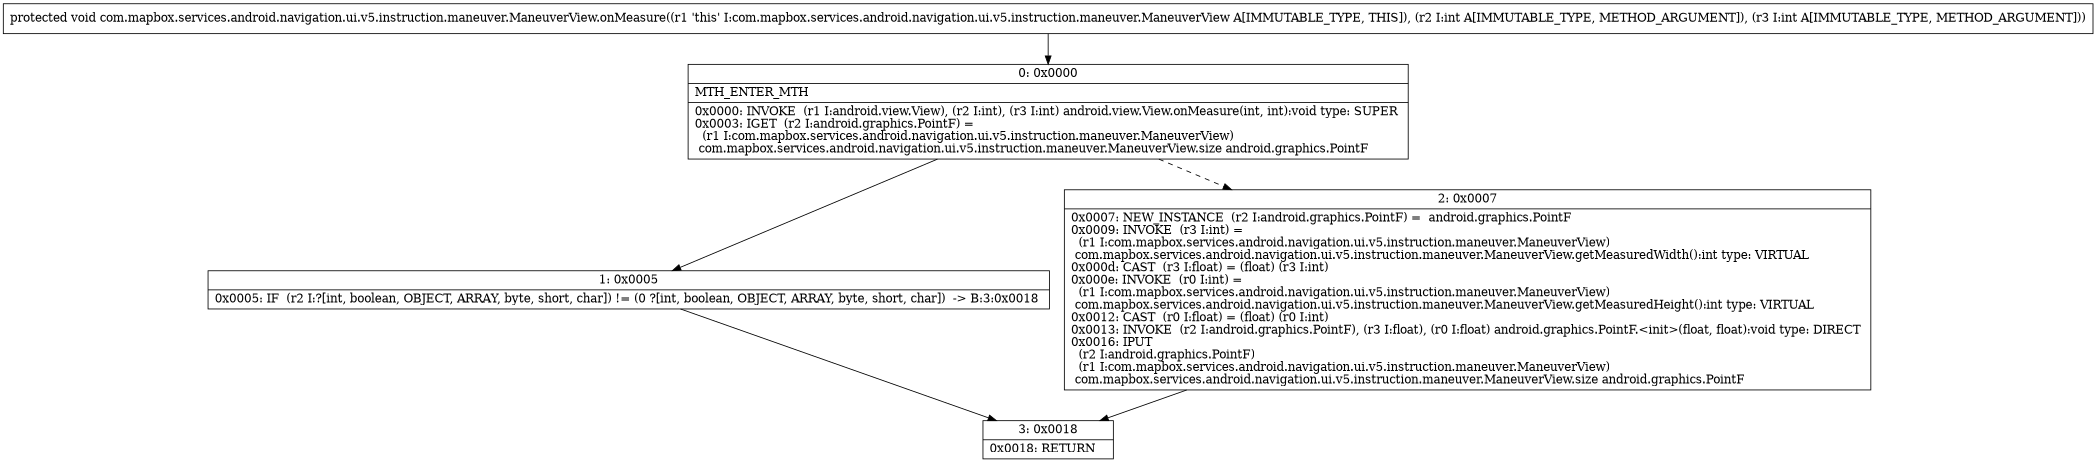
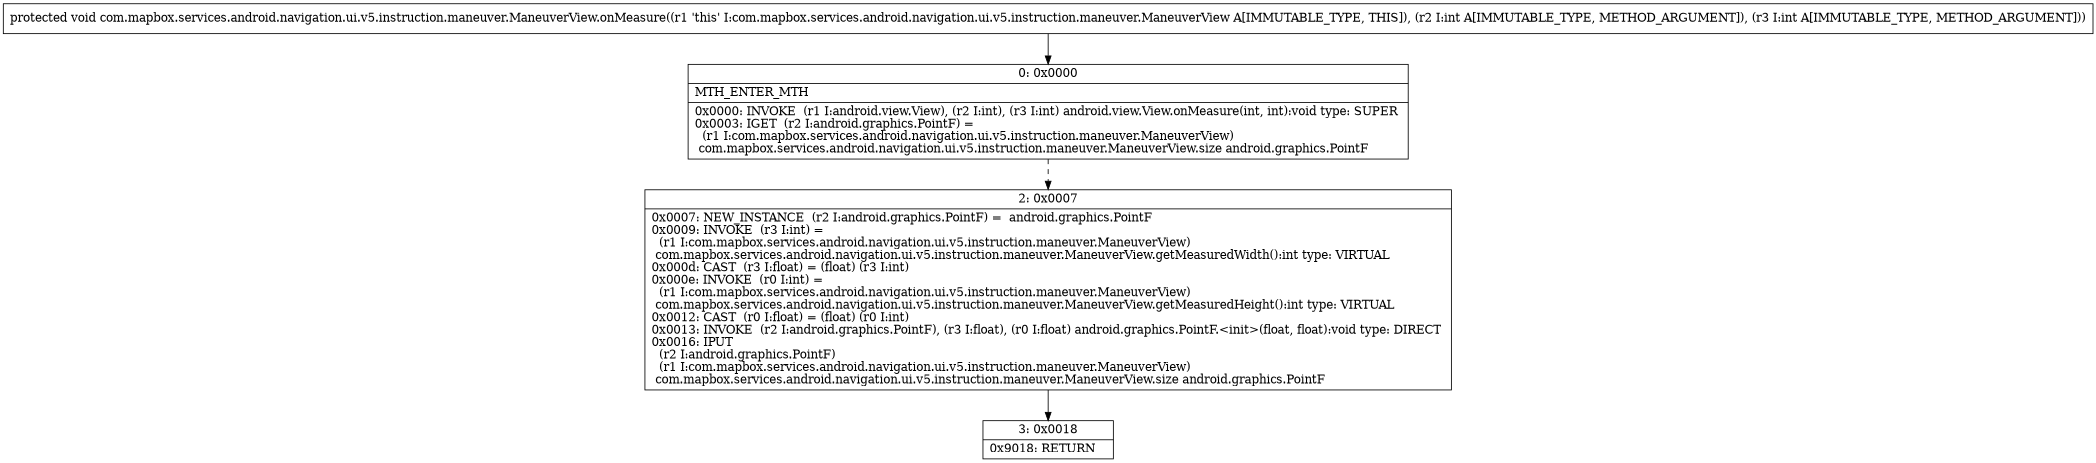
(629, 290) -> none
(1048, 449) -> (1048, 449)
